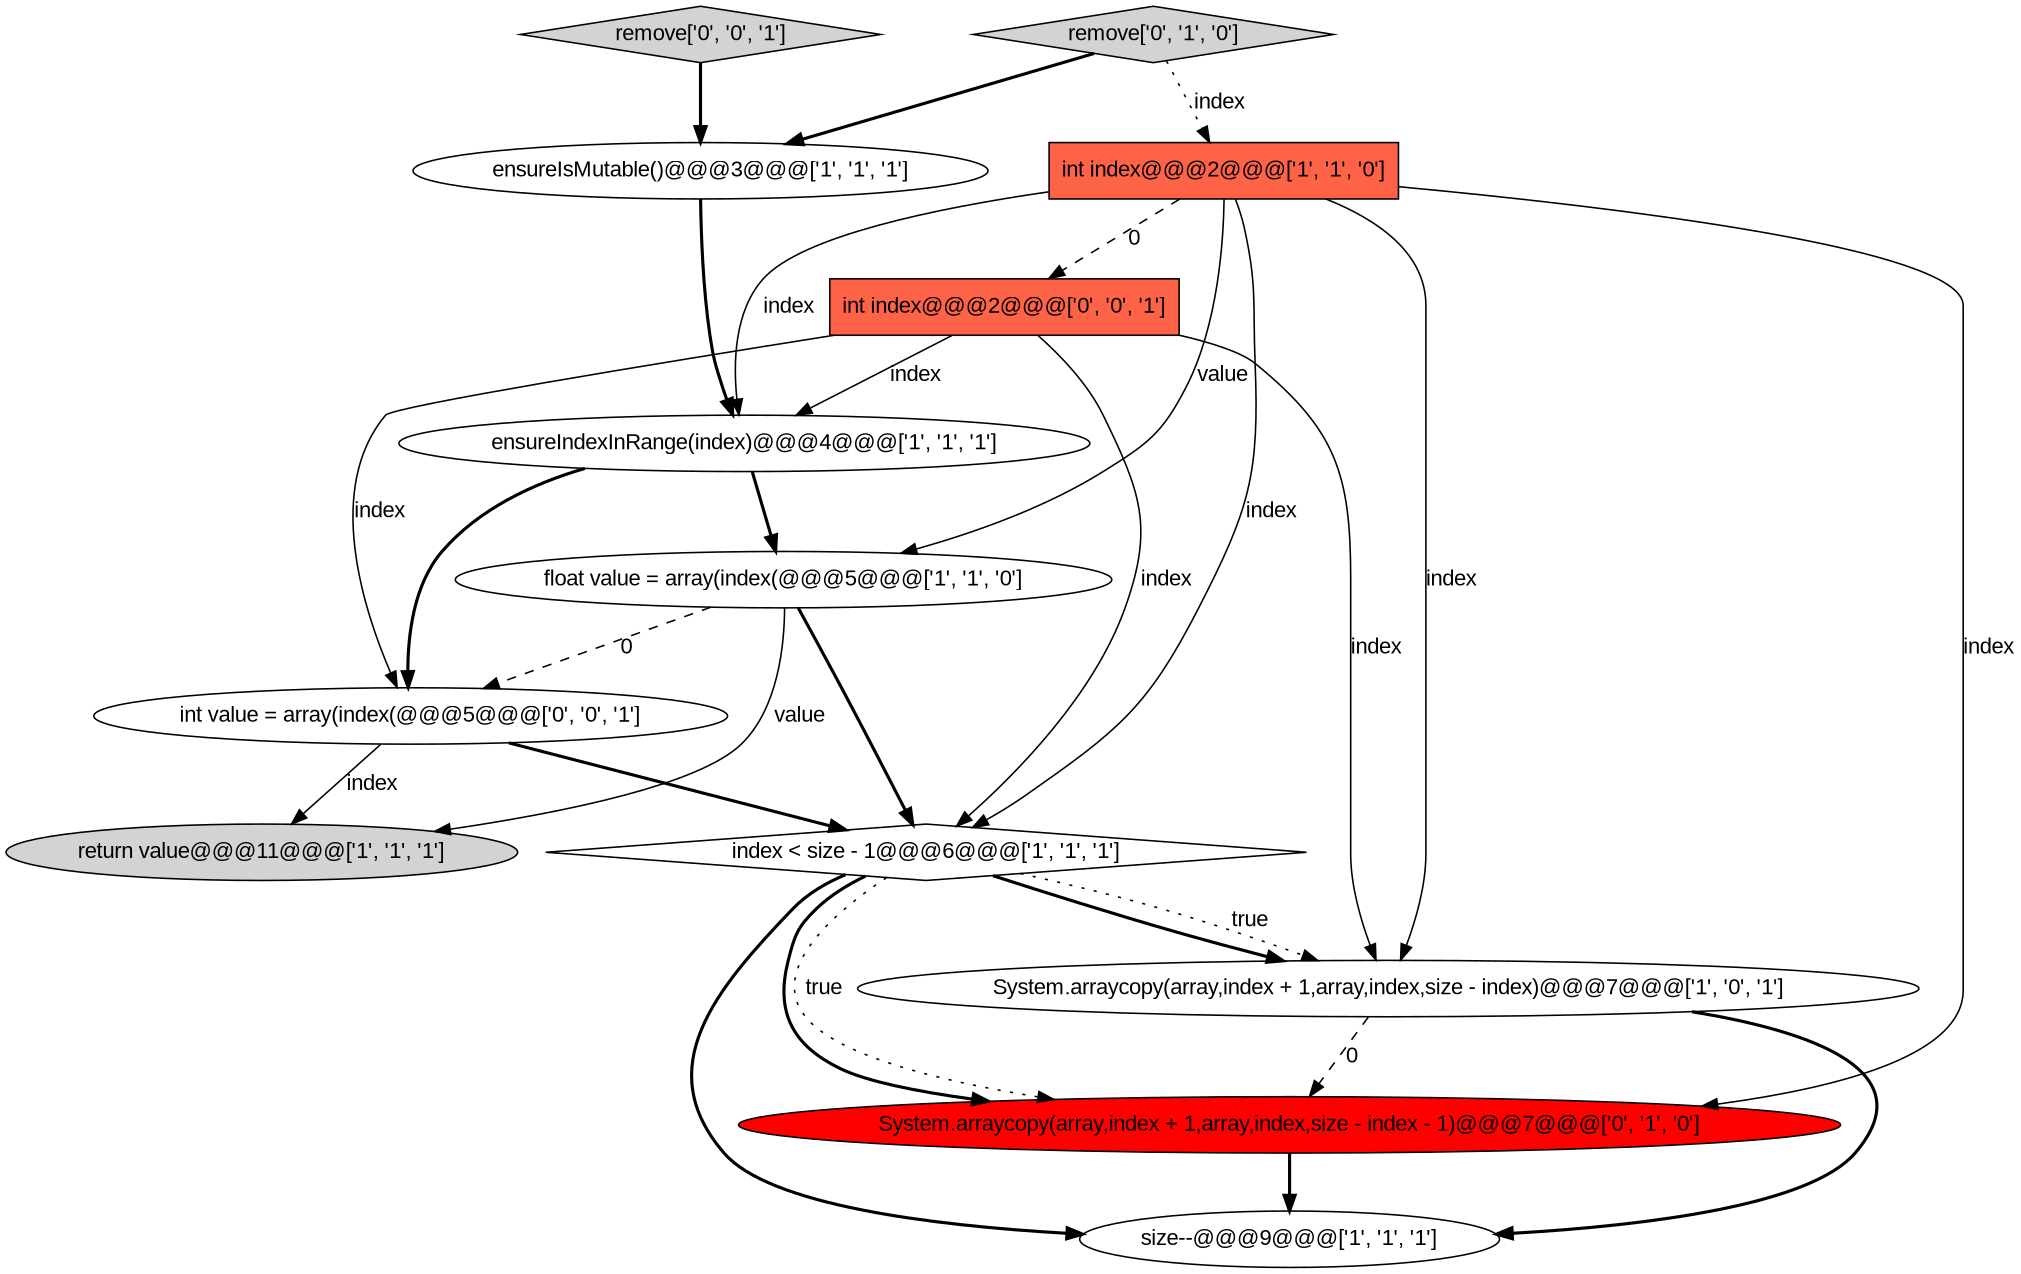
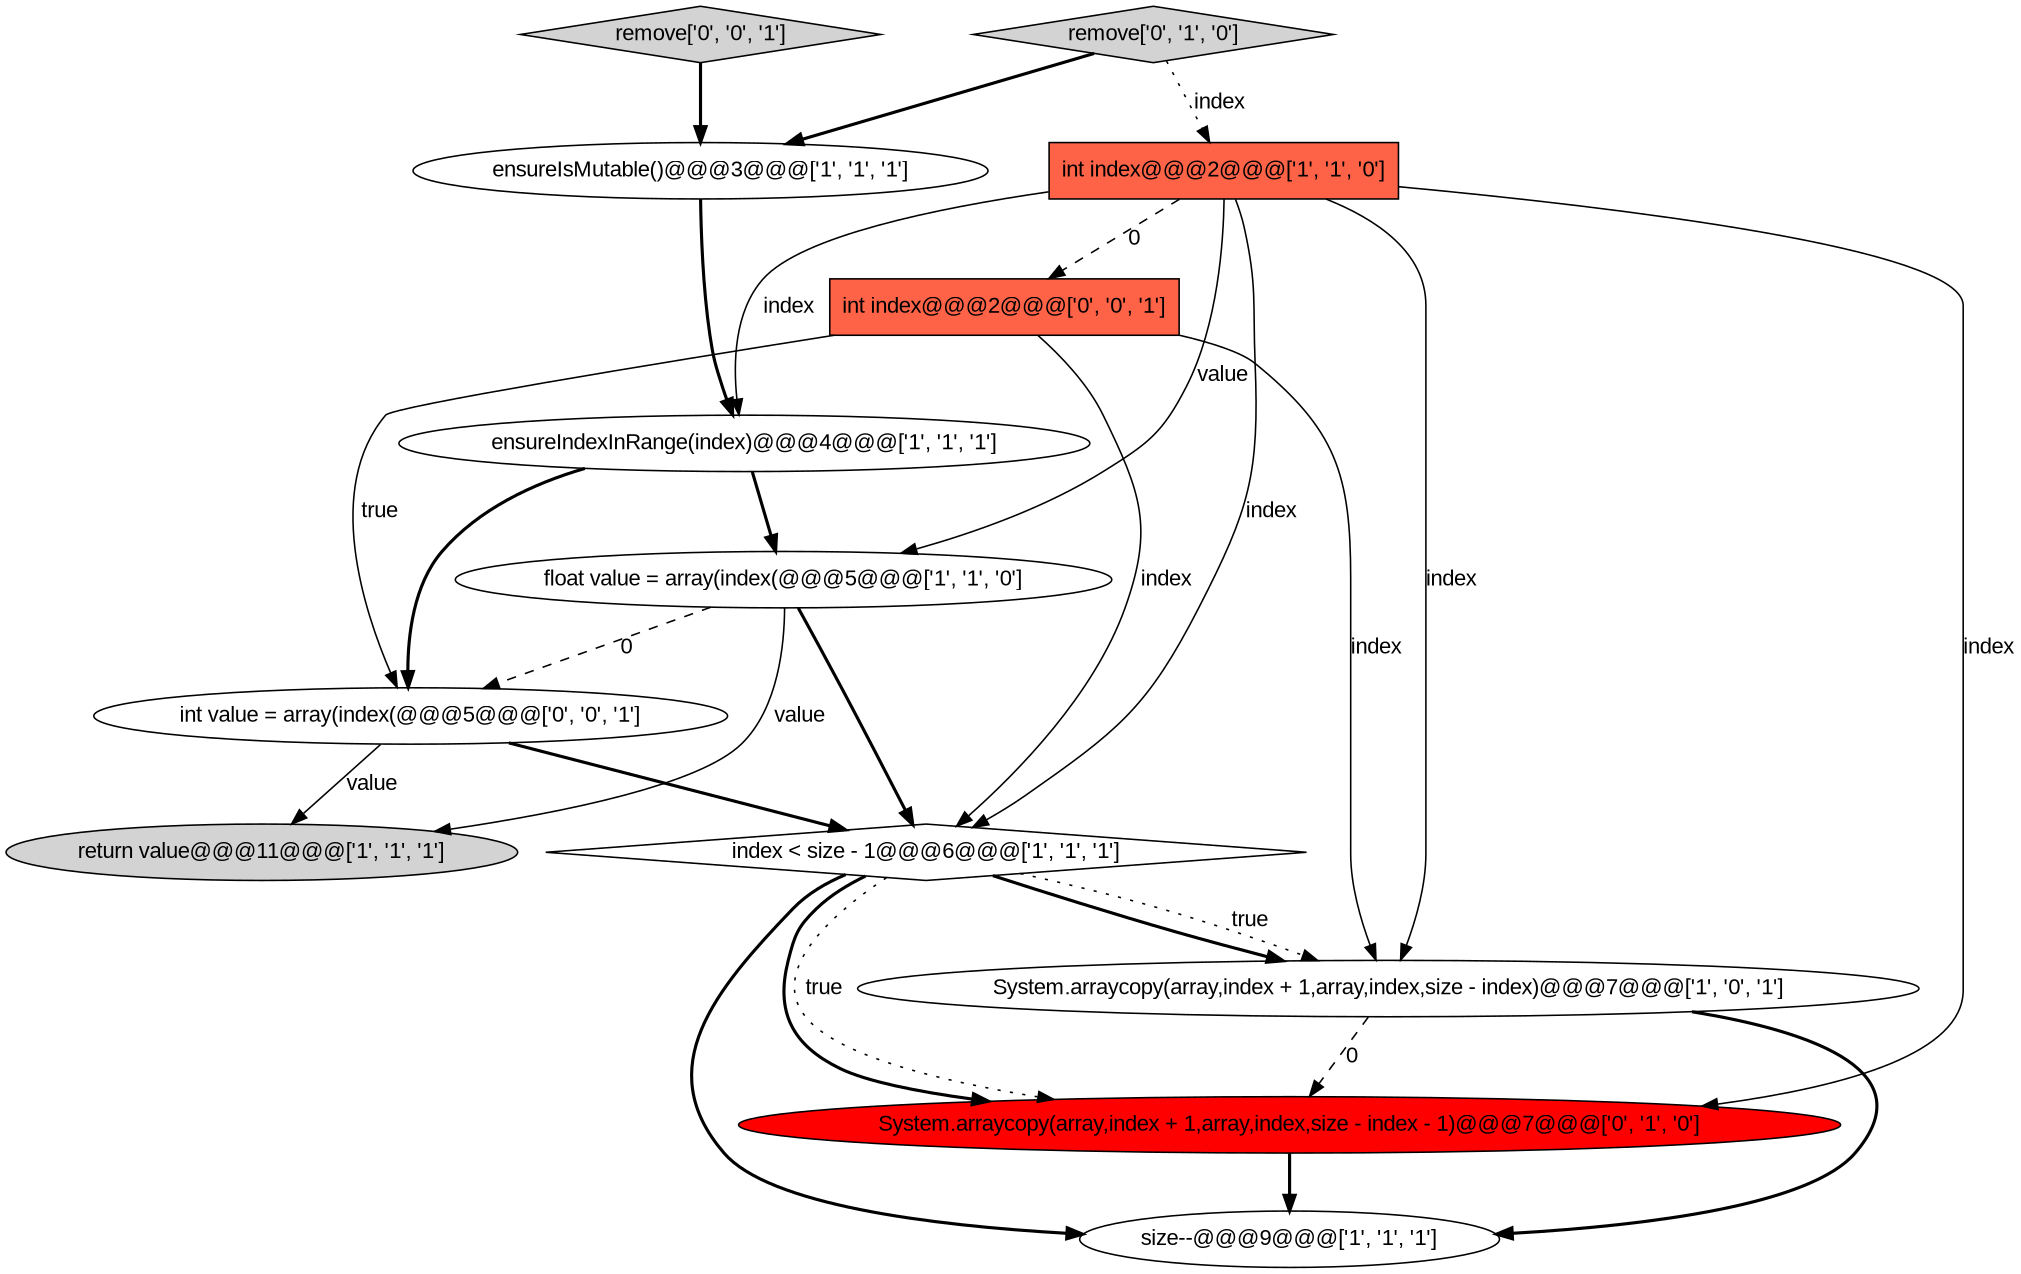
(881, 372) -> none
(380, 512) -> (380, 512)
(372, 784) -> (372, 784)
